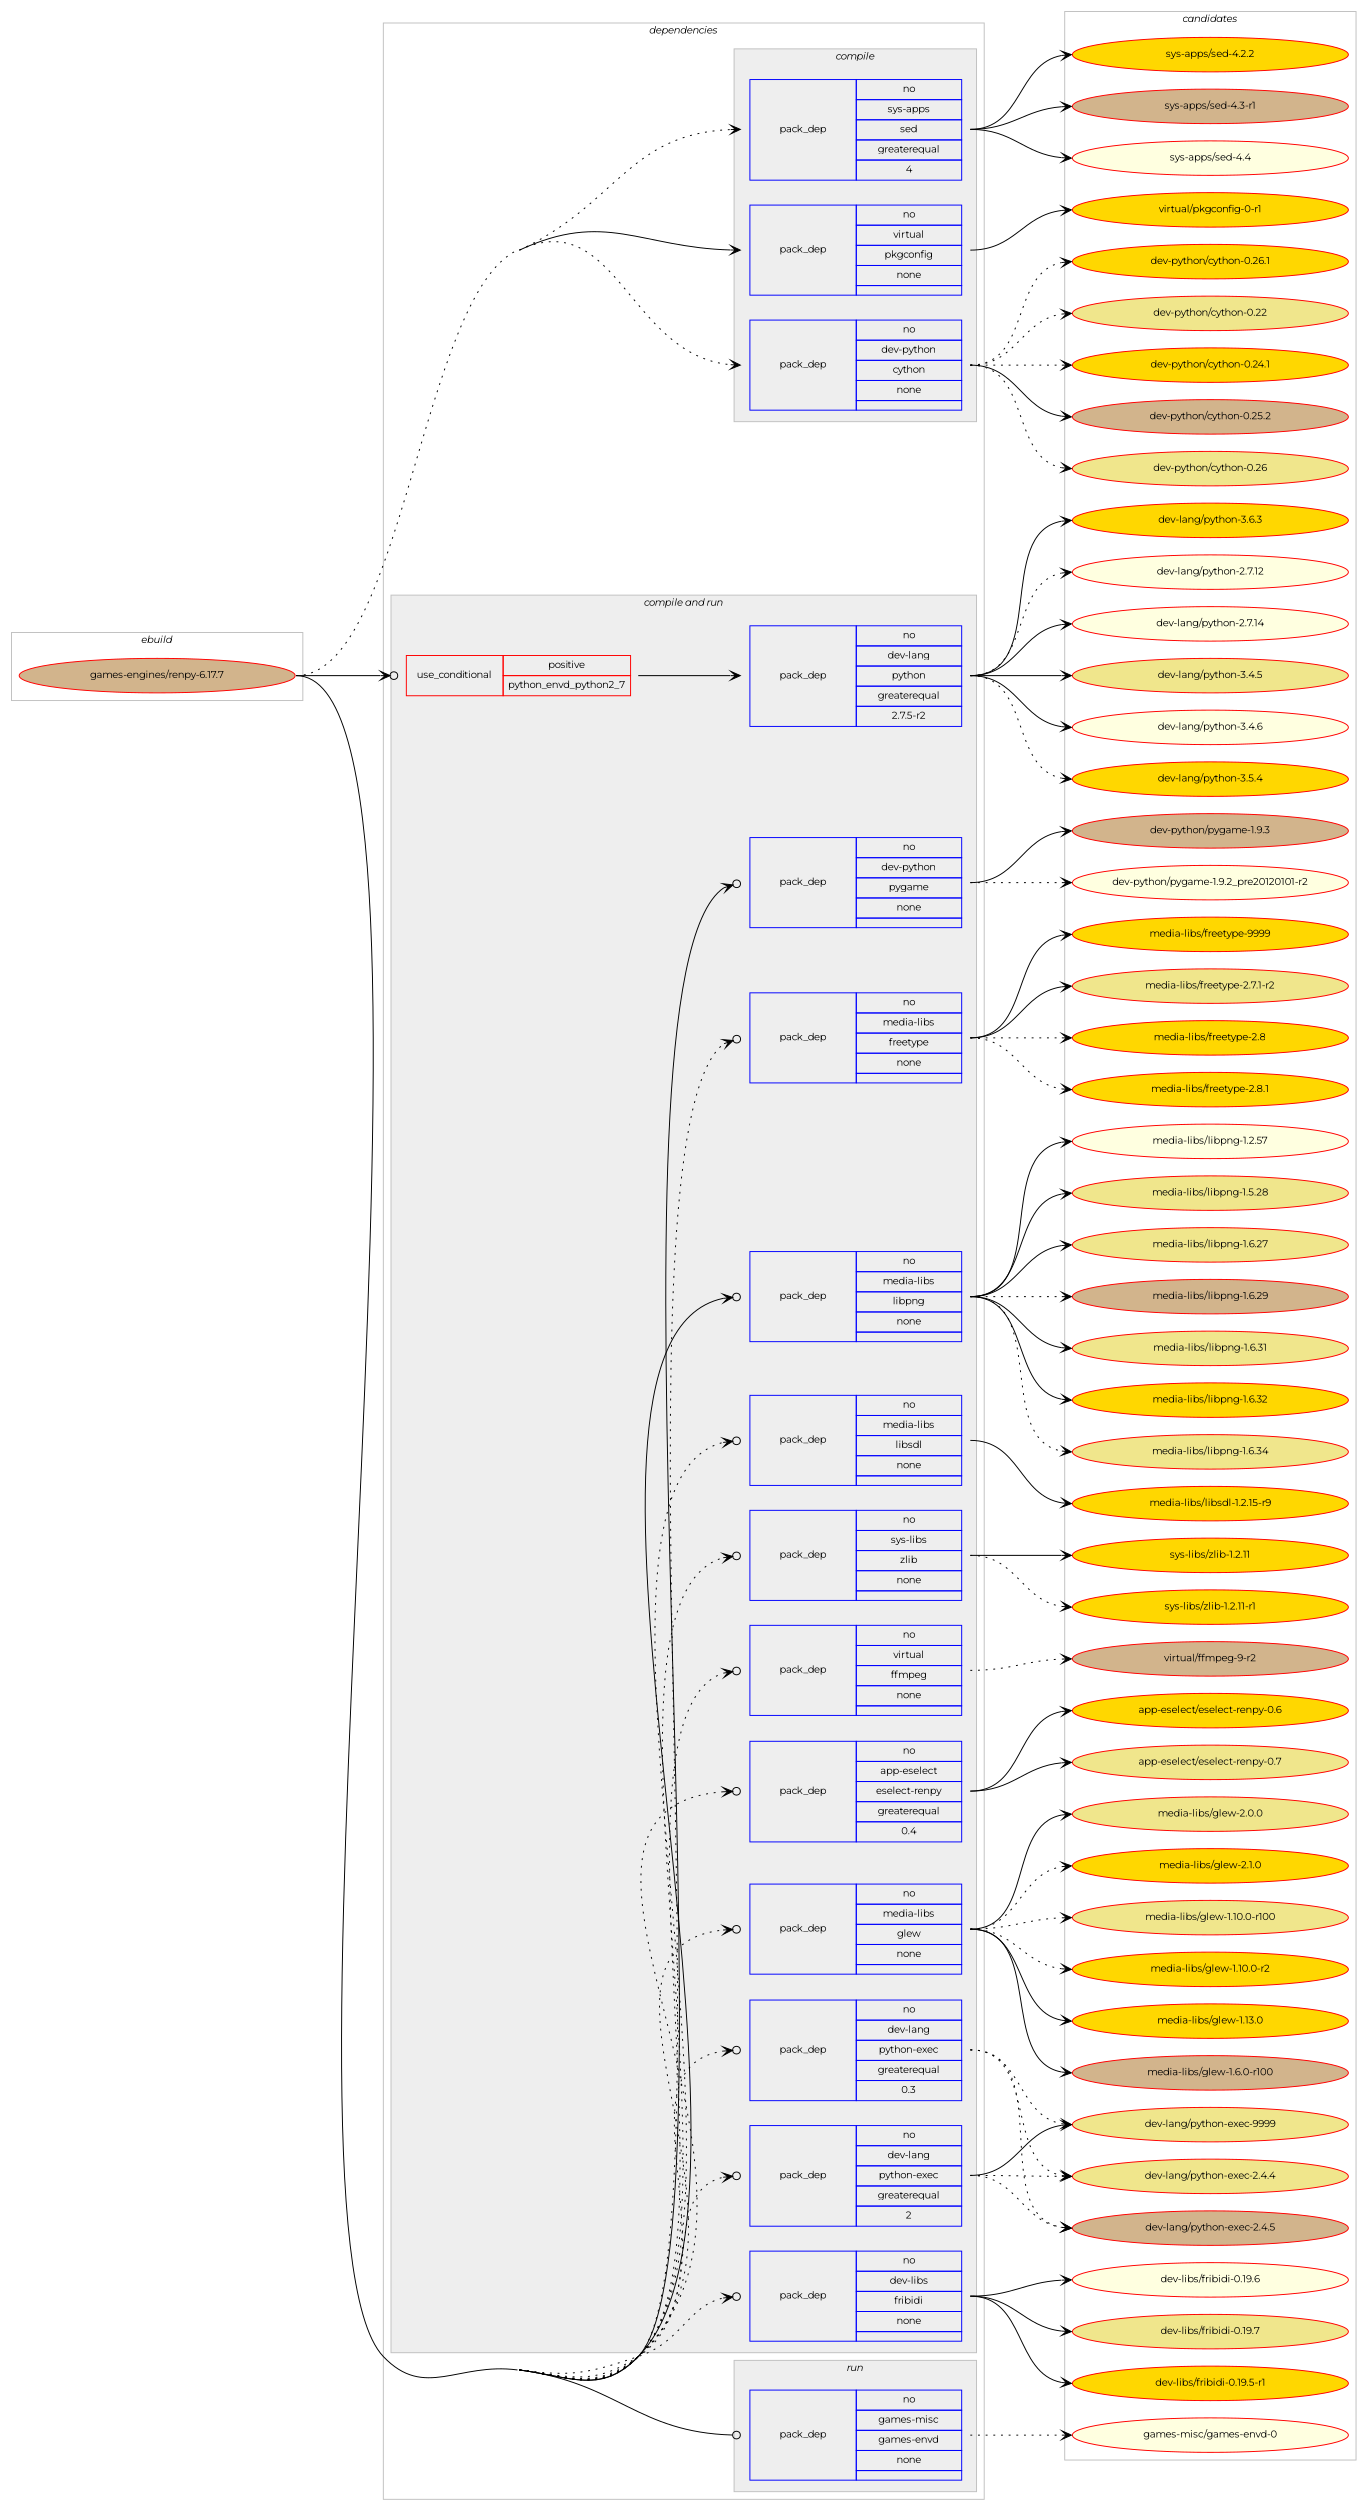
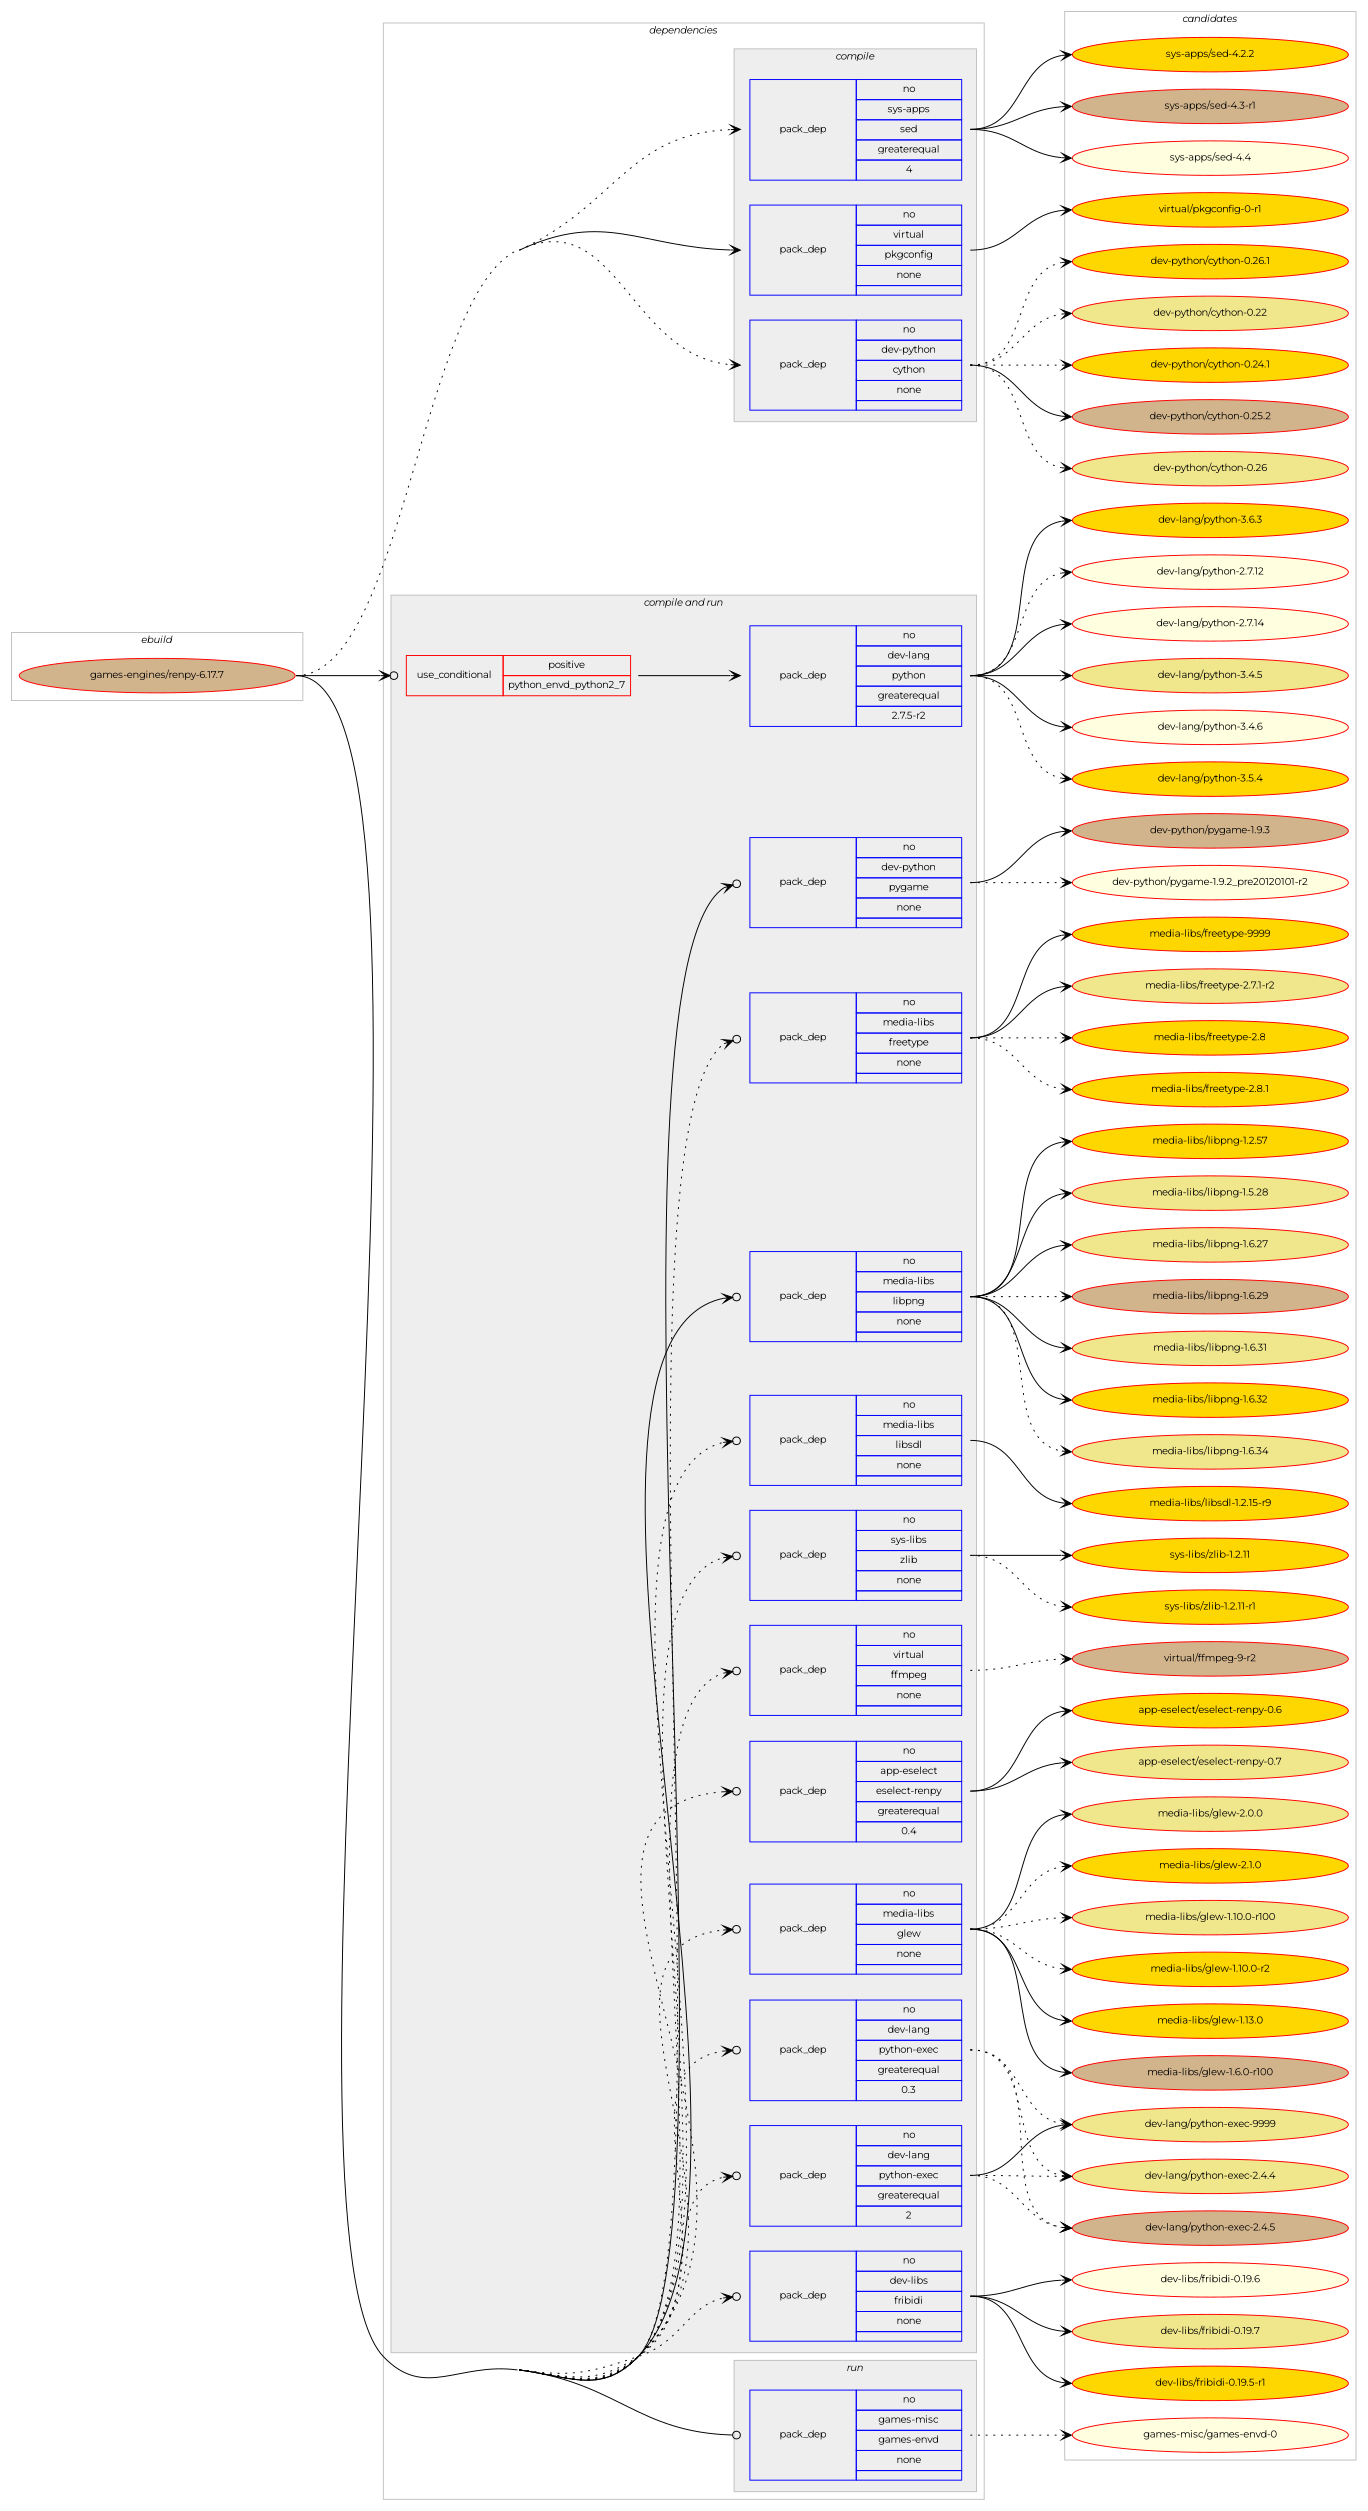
(1210, 1141) -> (1210, 1141)
